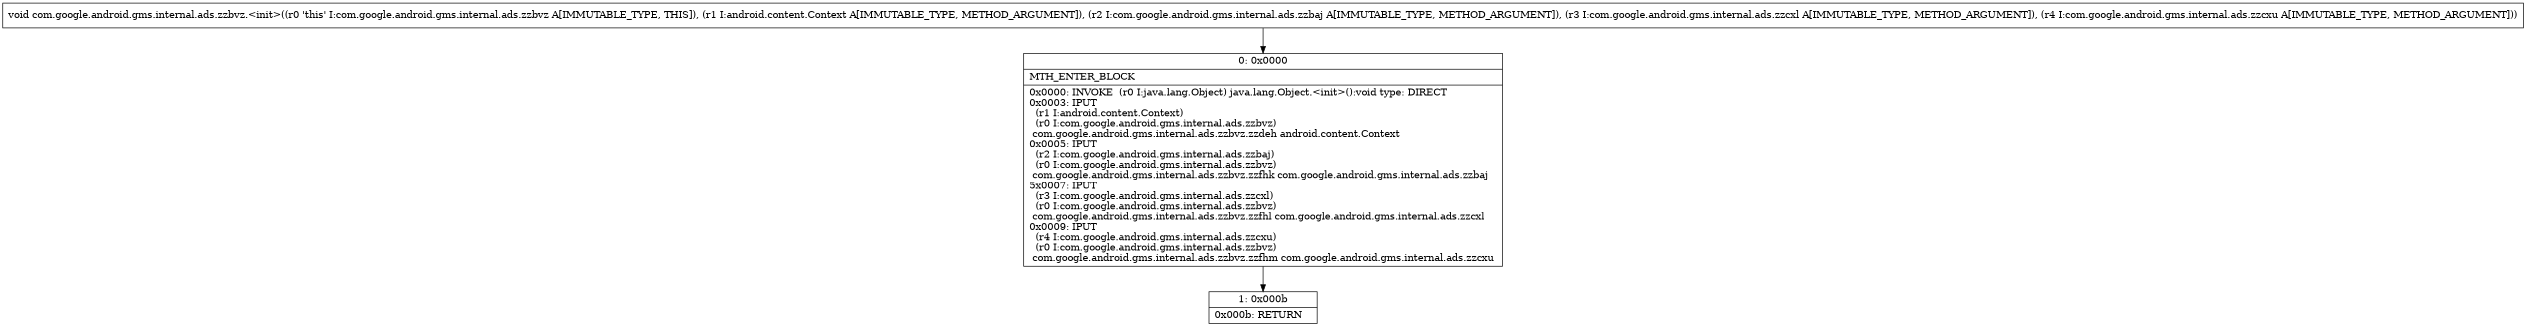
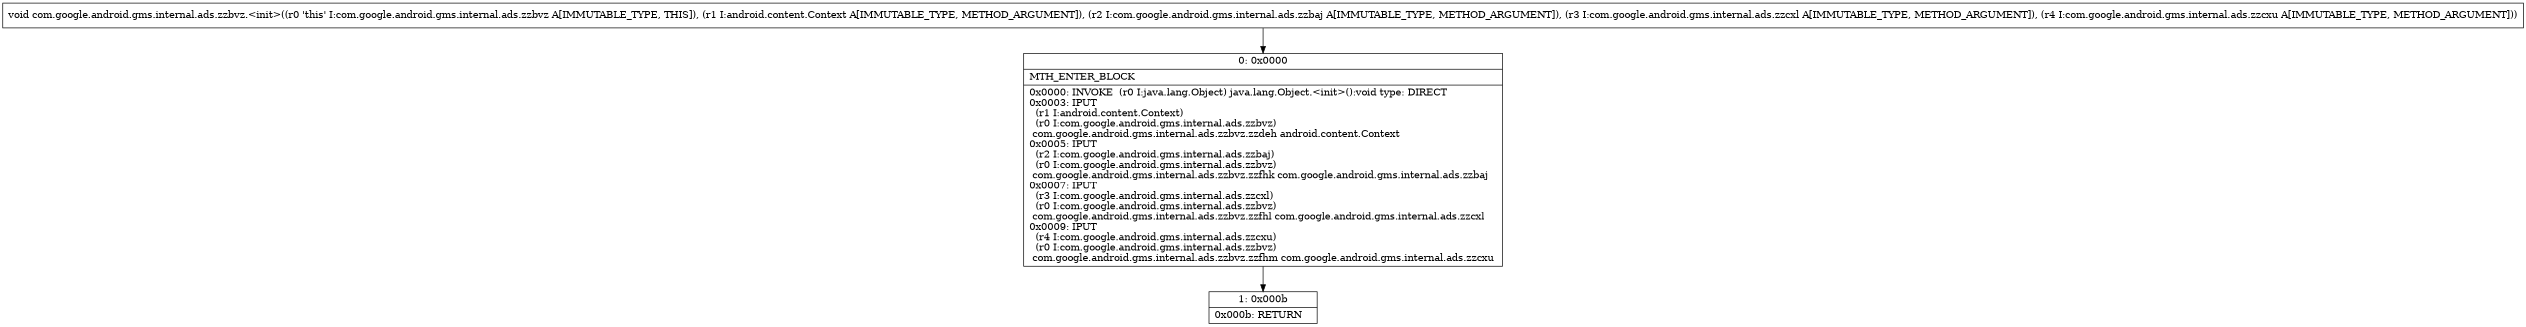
(1066, 186) -> (1066, 186)
